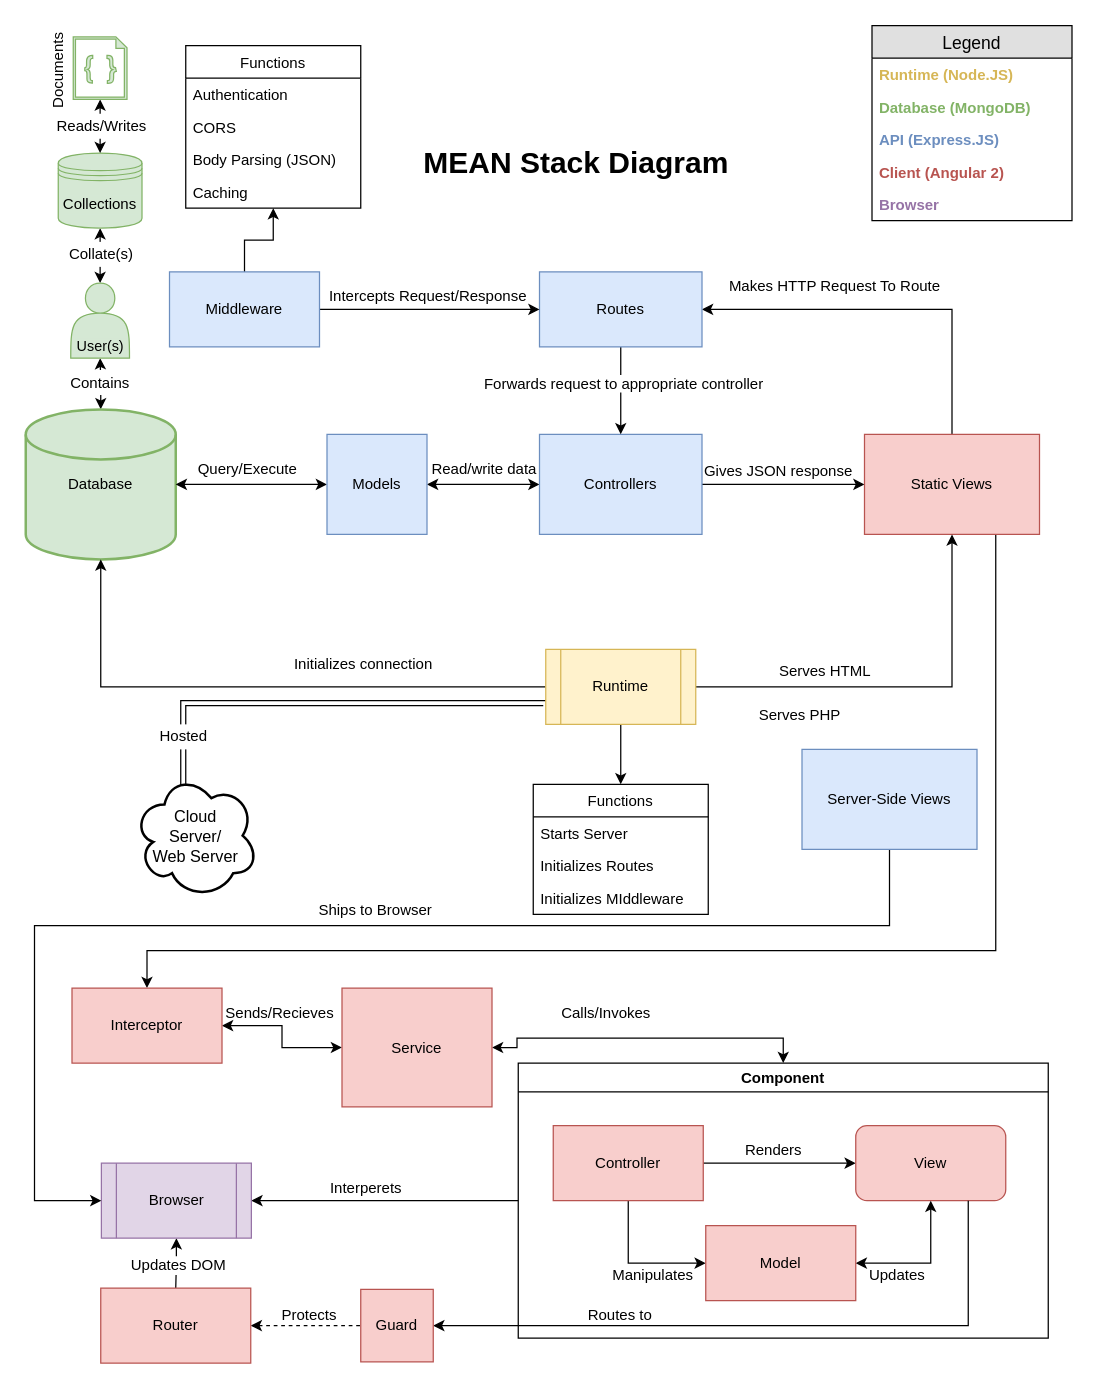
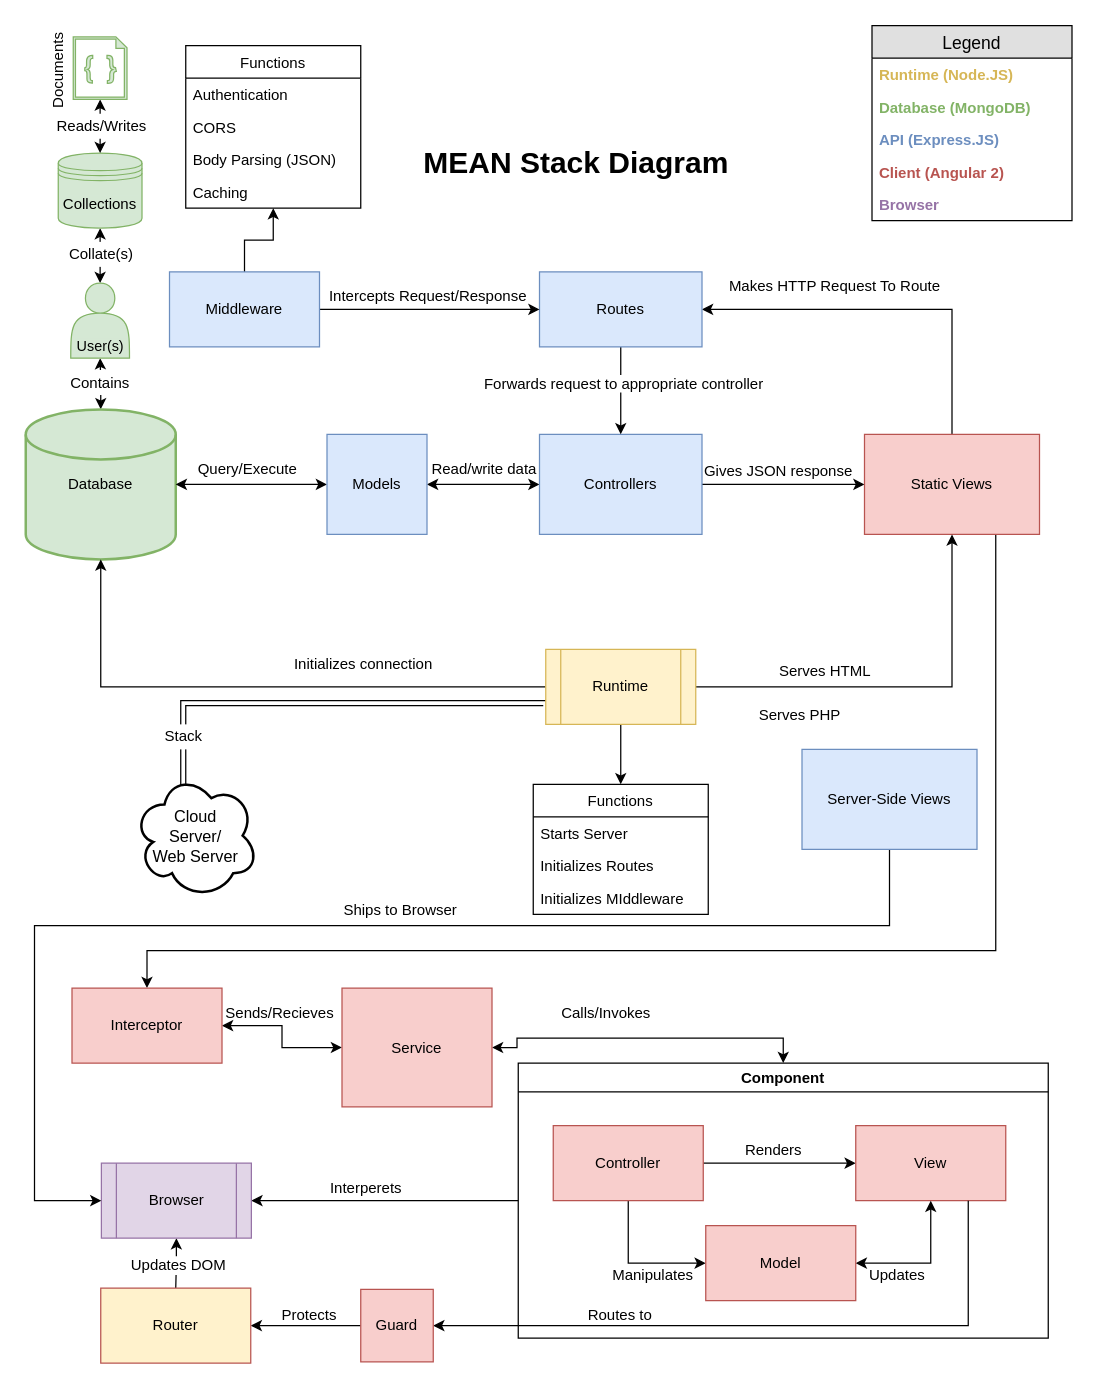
(184, 737) -> (184, 737)
(376, 911) -> (401, 911)
(931, 1163) -> (931, 1163)
(176, 1326) -> (176, 1326)
(308, 1326) -> (308, 1326)
